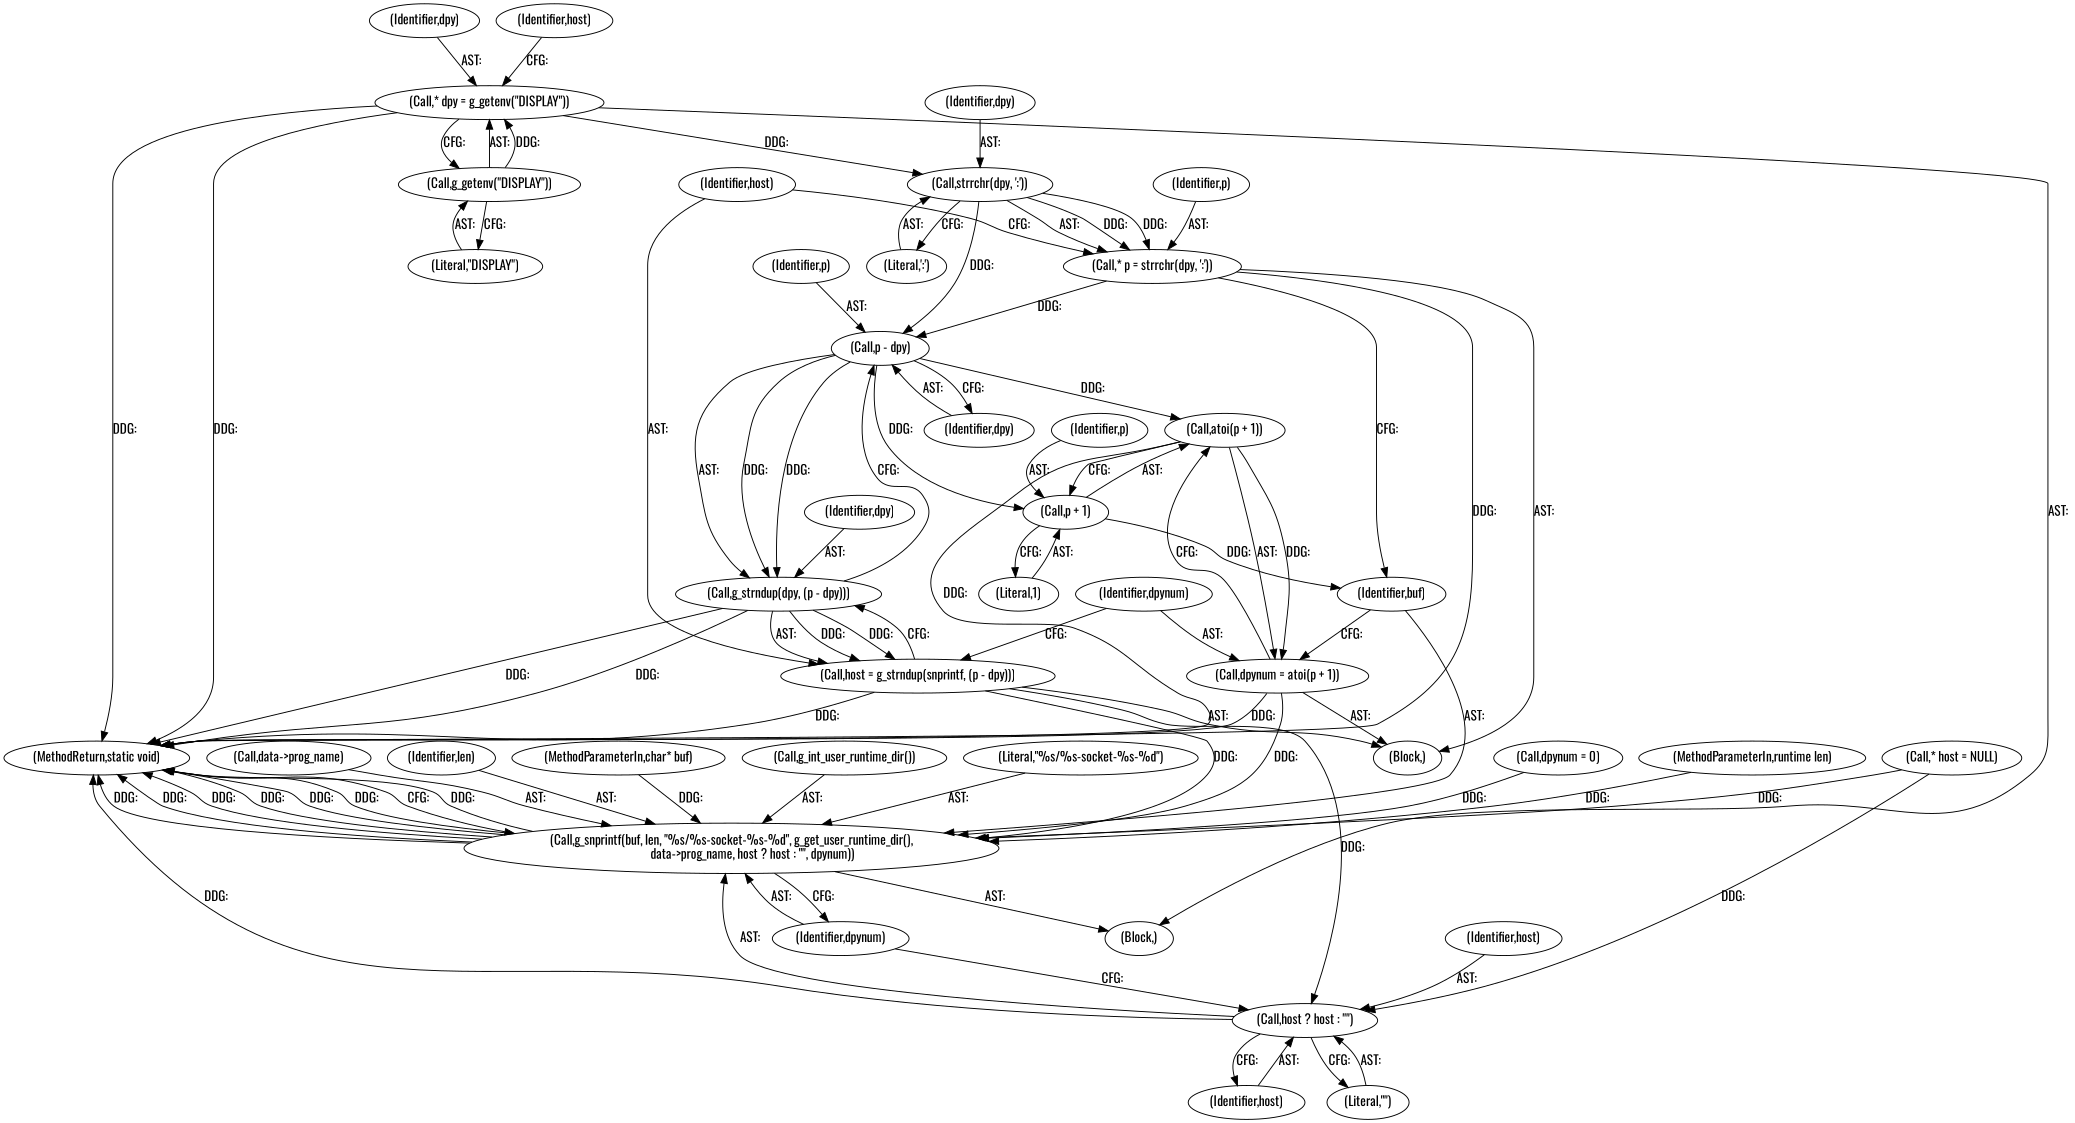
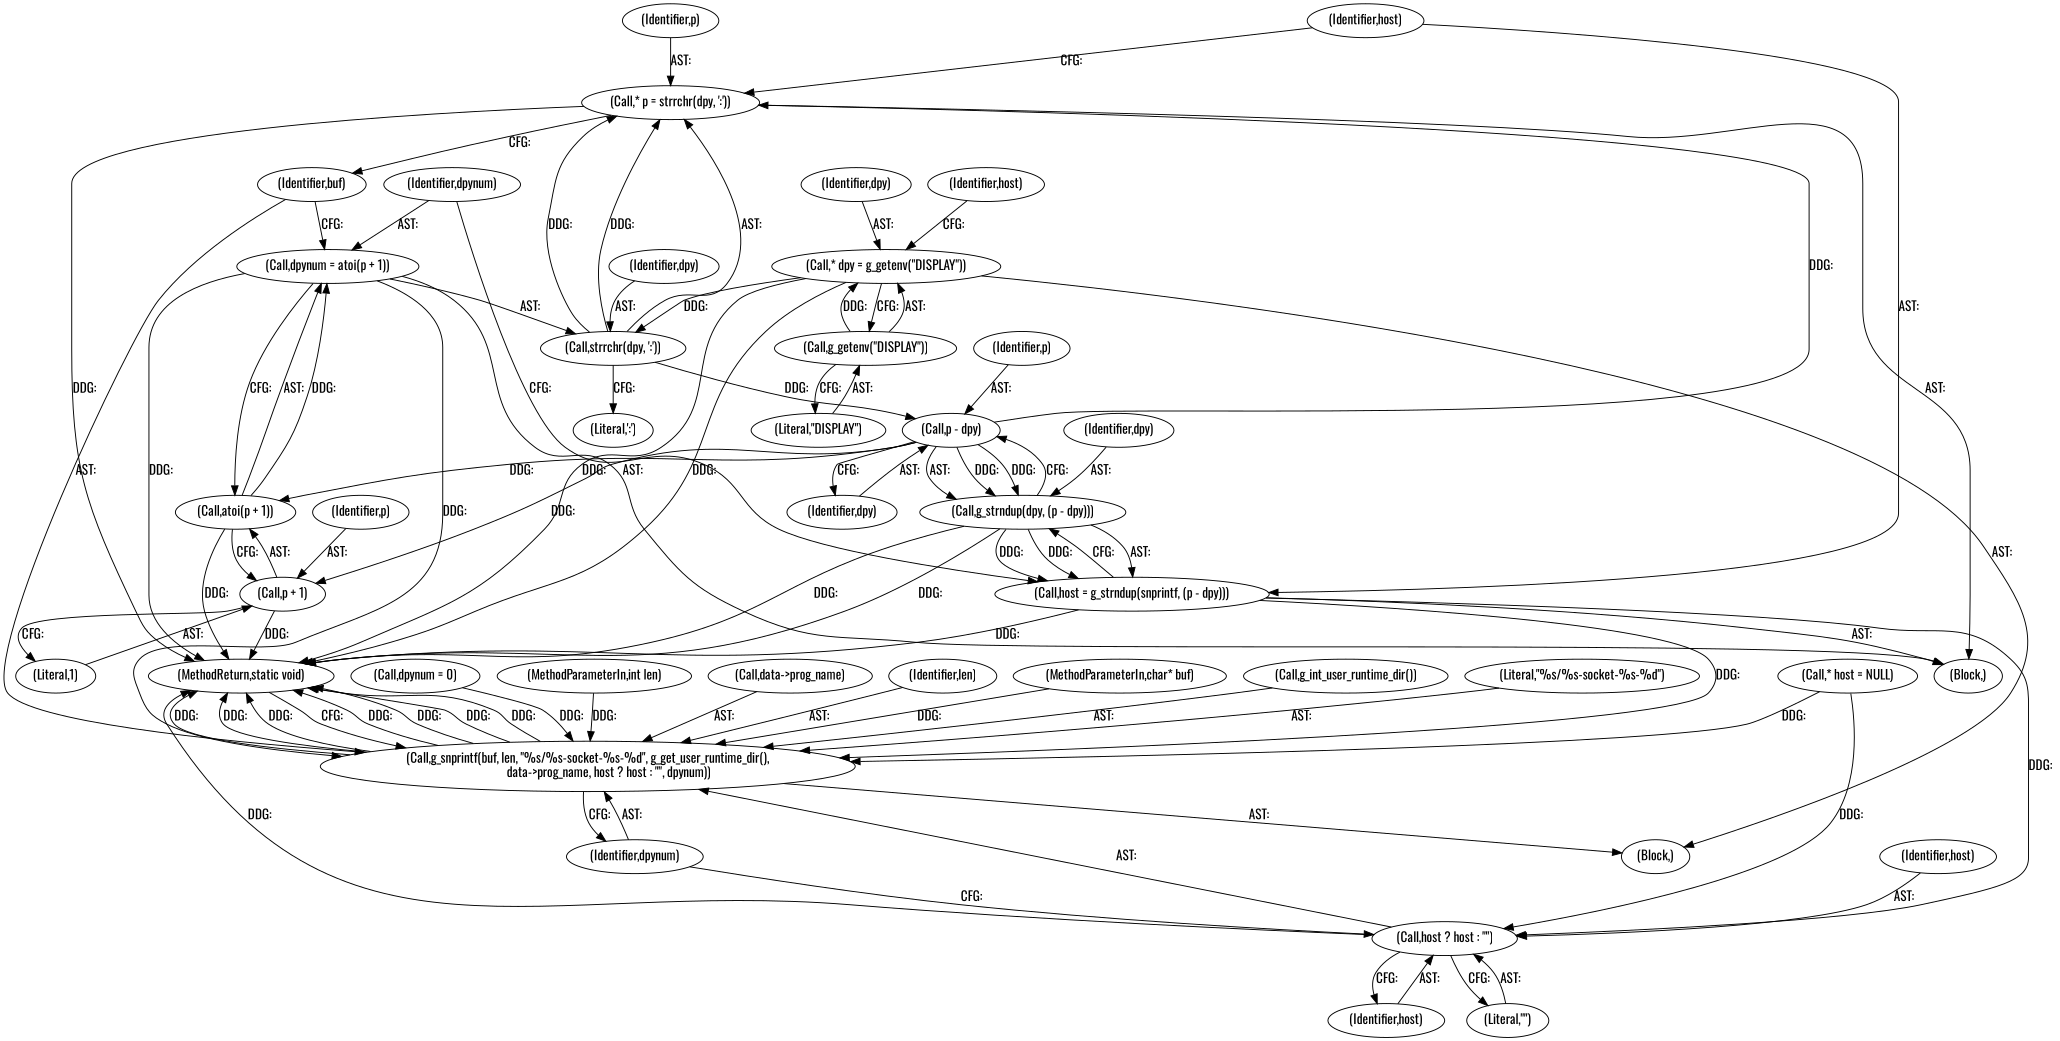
(901, 221) -> (479, 300)
(1016, 308) -> (1785, 171)
(1217, 554) -> (264, 631)
(1752, 758) -> (594, 676)
